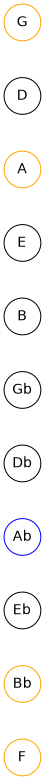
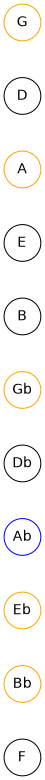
(22, 390) -> (22, 390)
(22, 610) -> (22, 610)
(22, 757) -> (22, 757)
